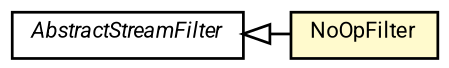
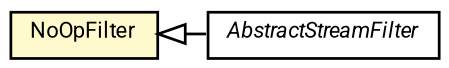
(280, 34) -> (196, 34)
